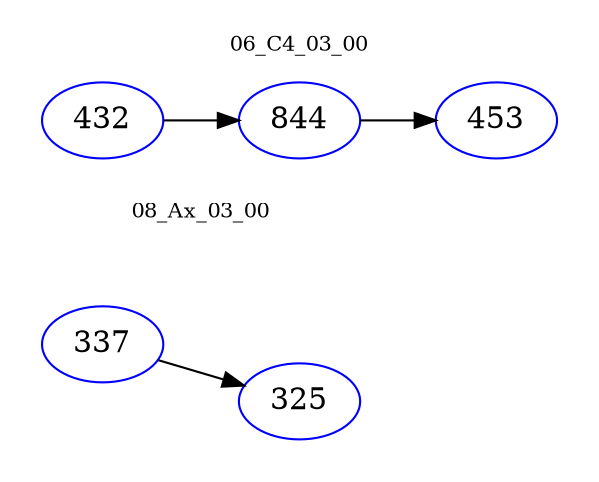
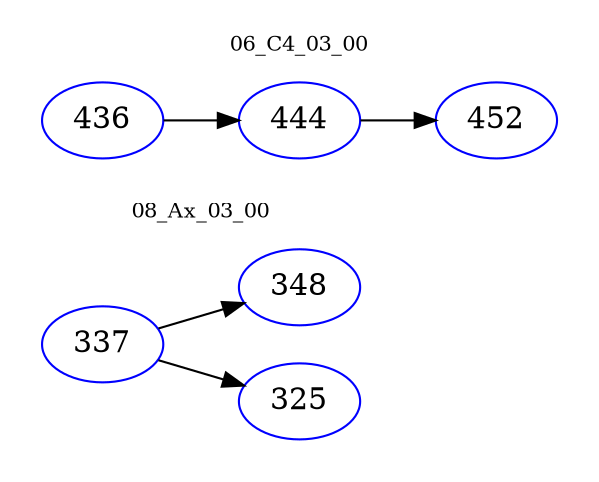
(103, 120) -> (103, 120)
(300, 120) -> (300, 120)
(496, 120) -> (496, 120)
none -> (300, 287)
